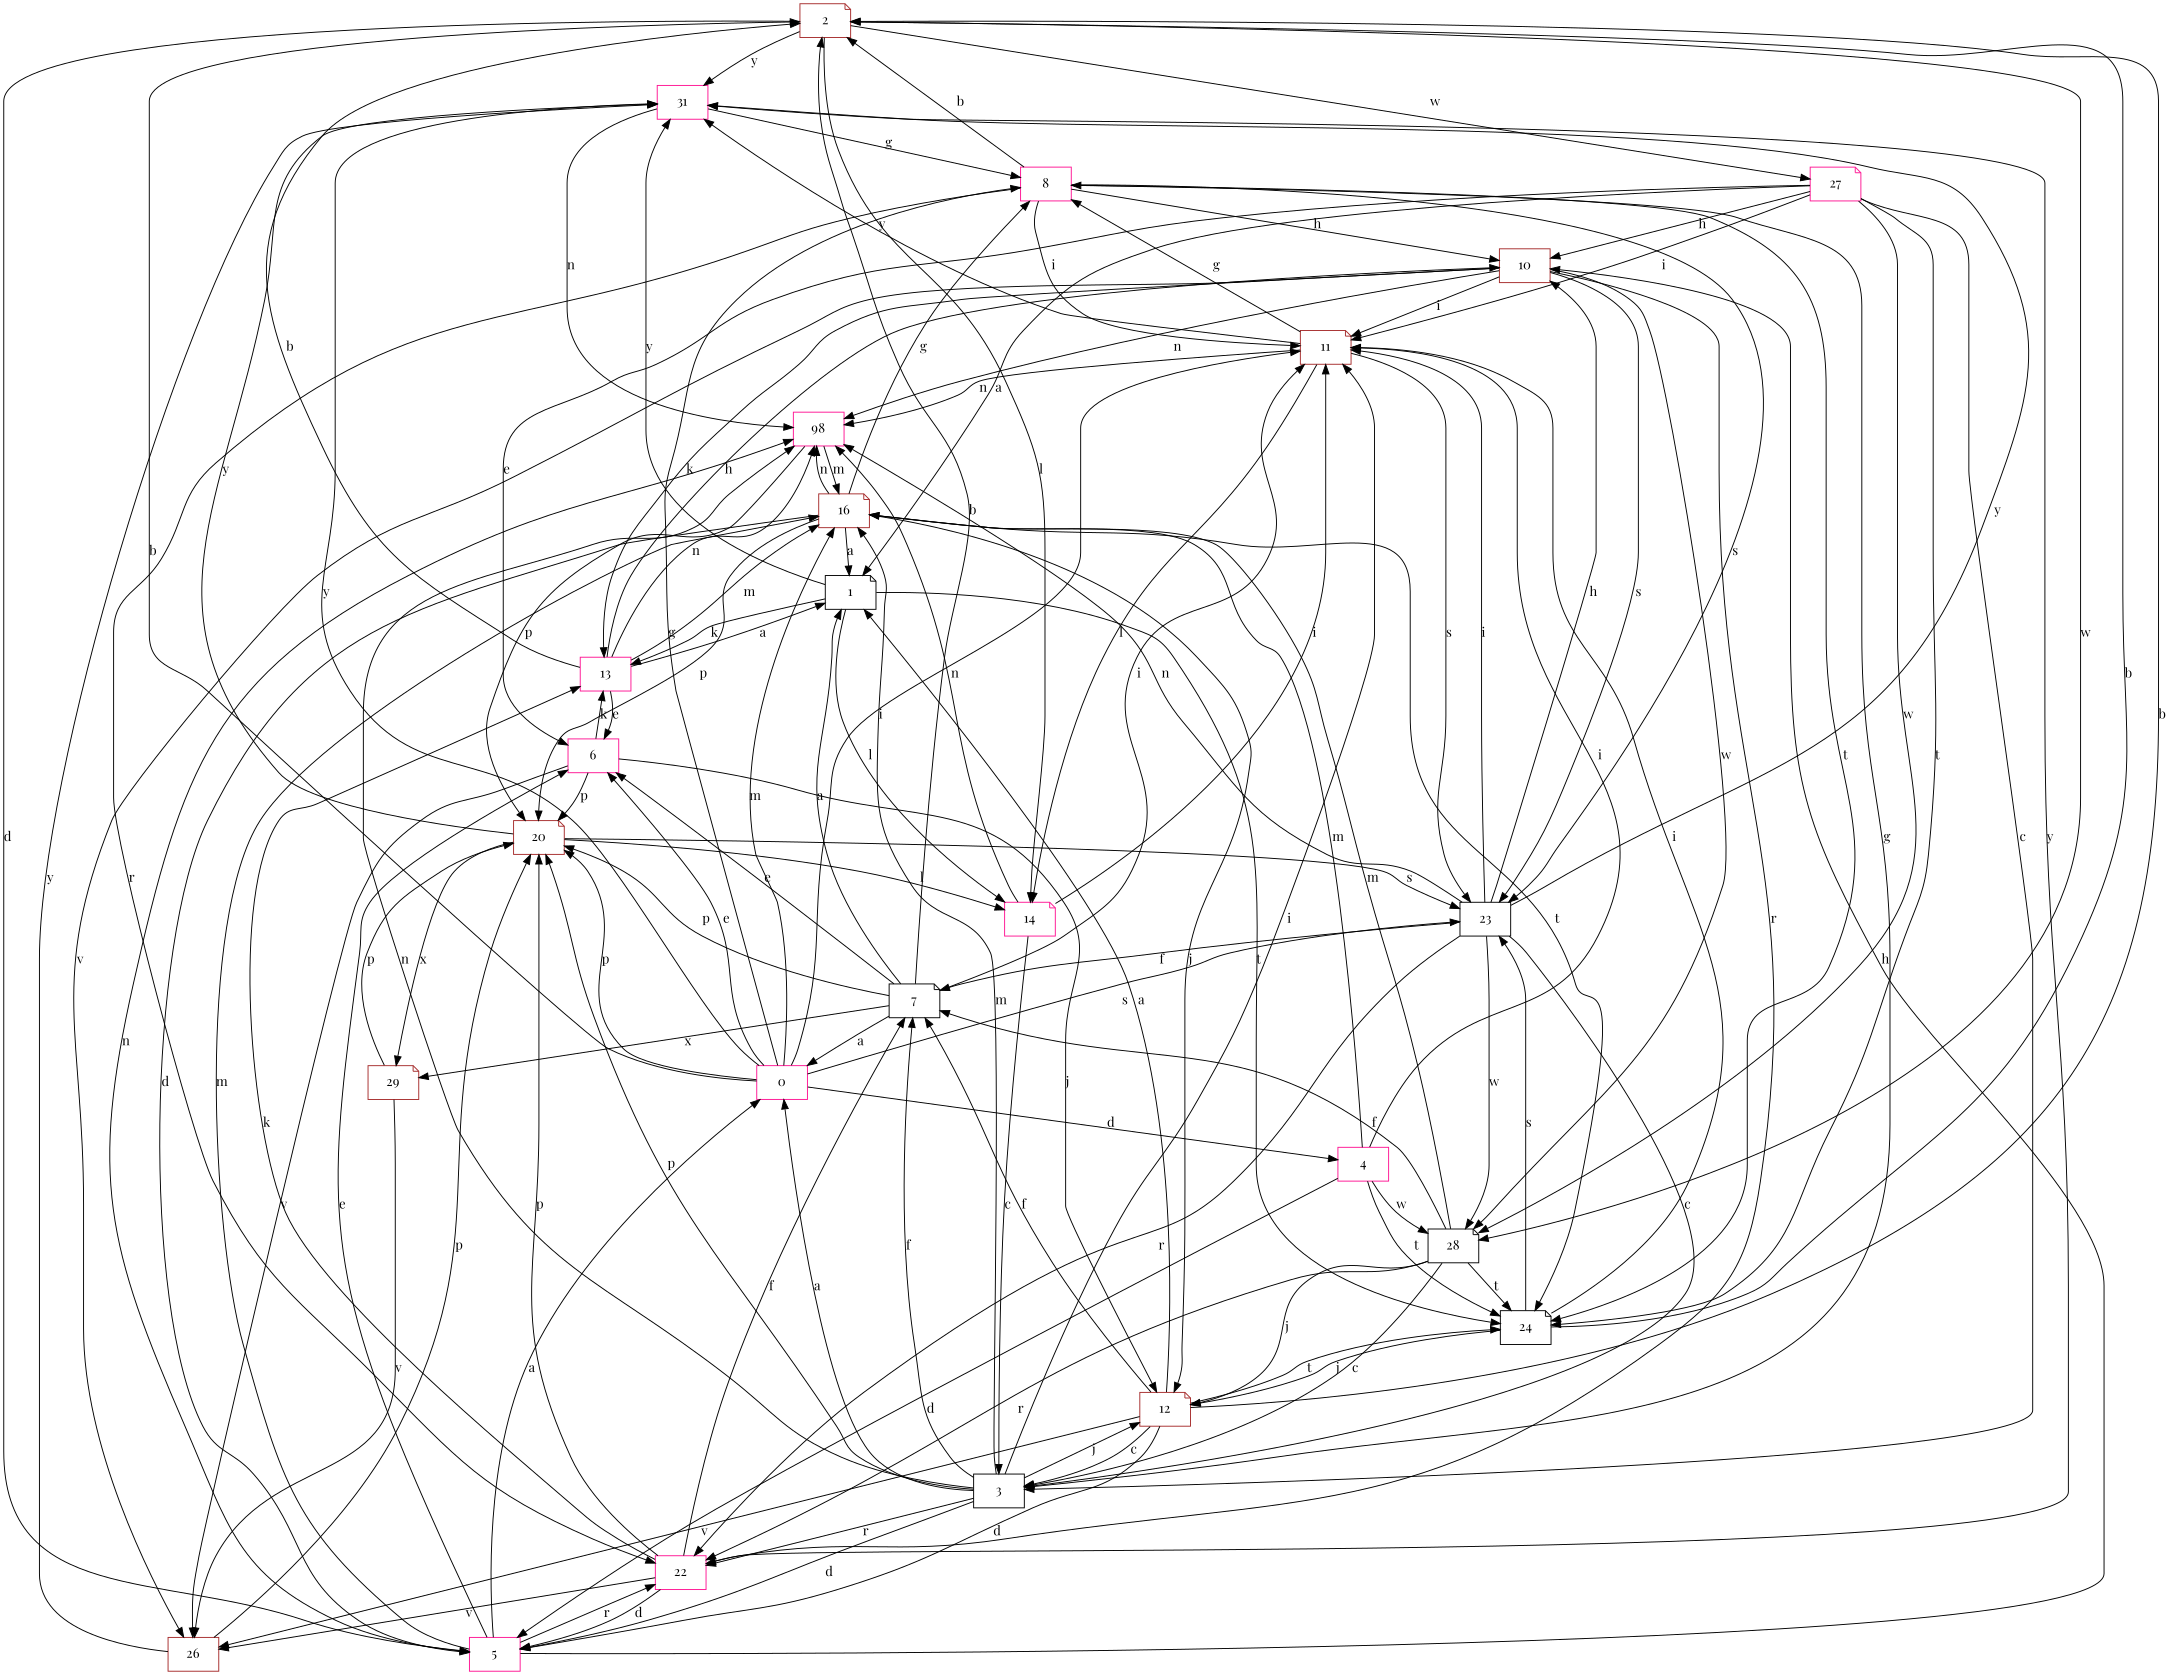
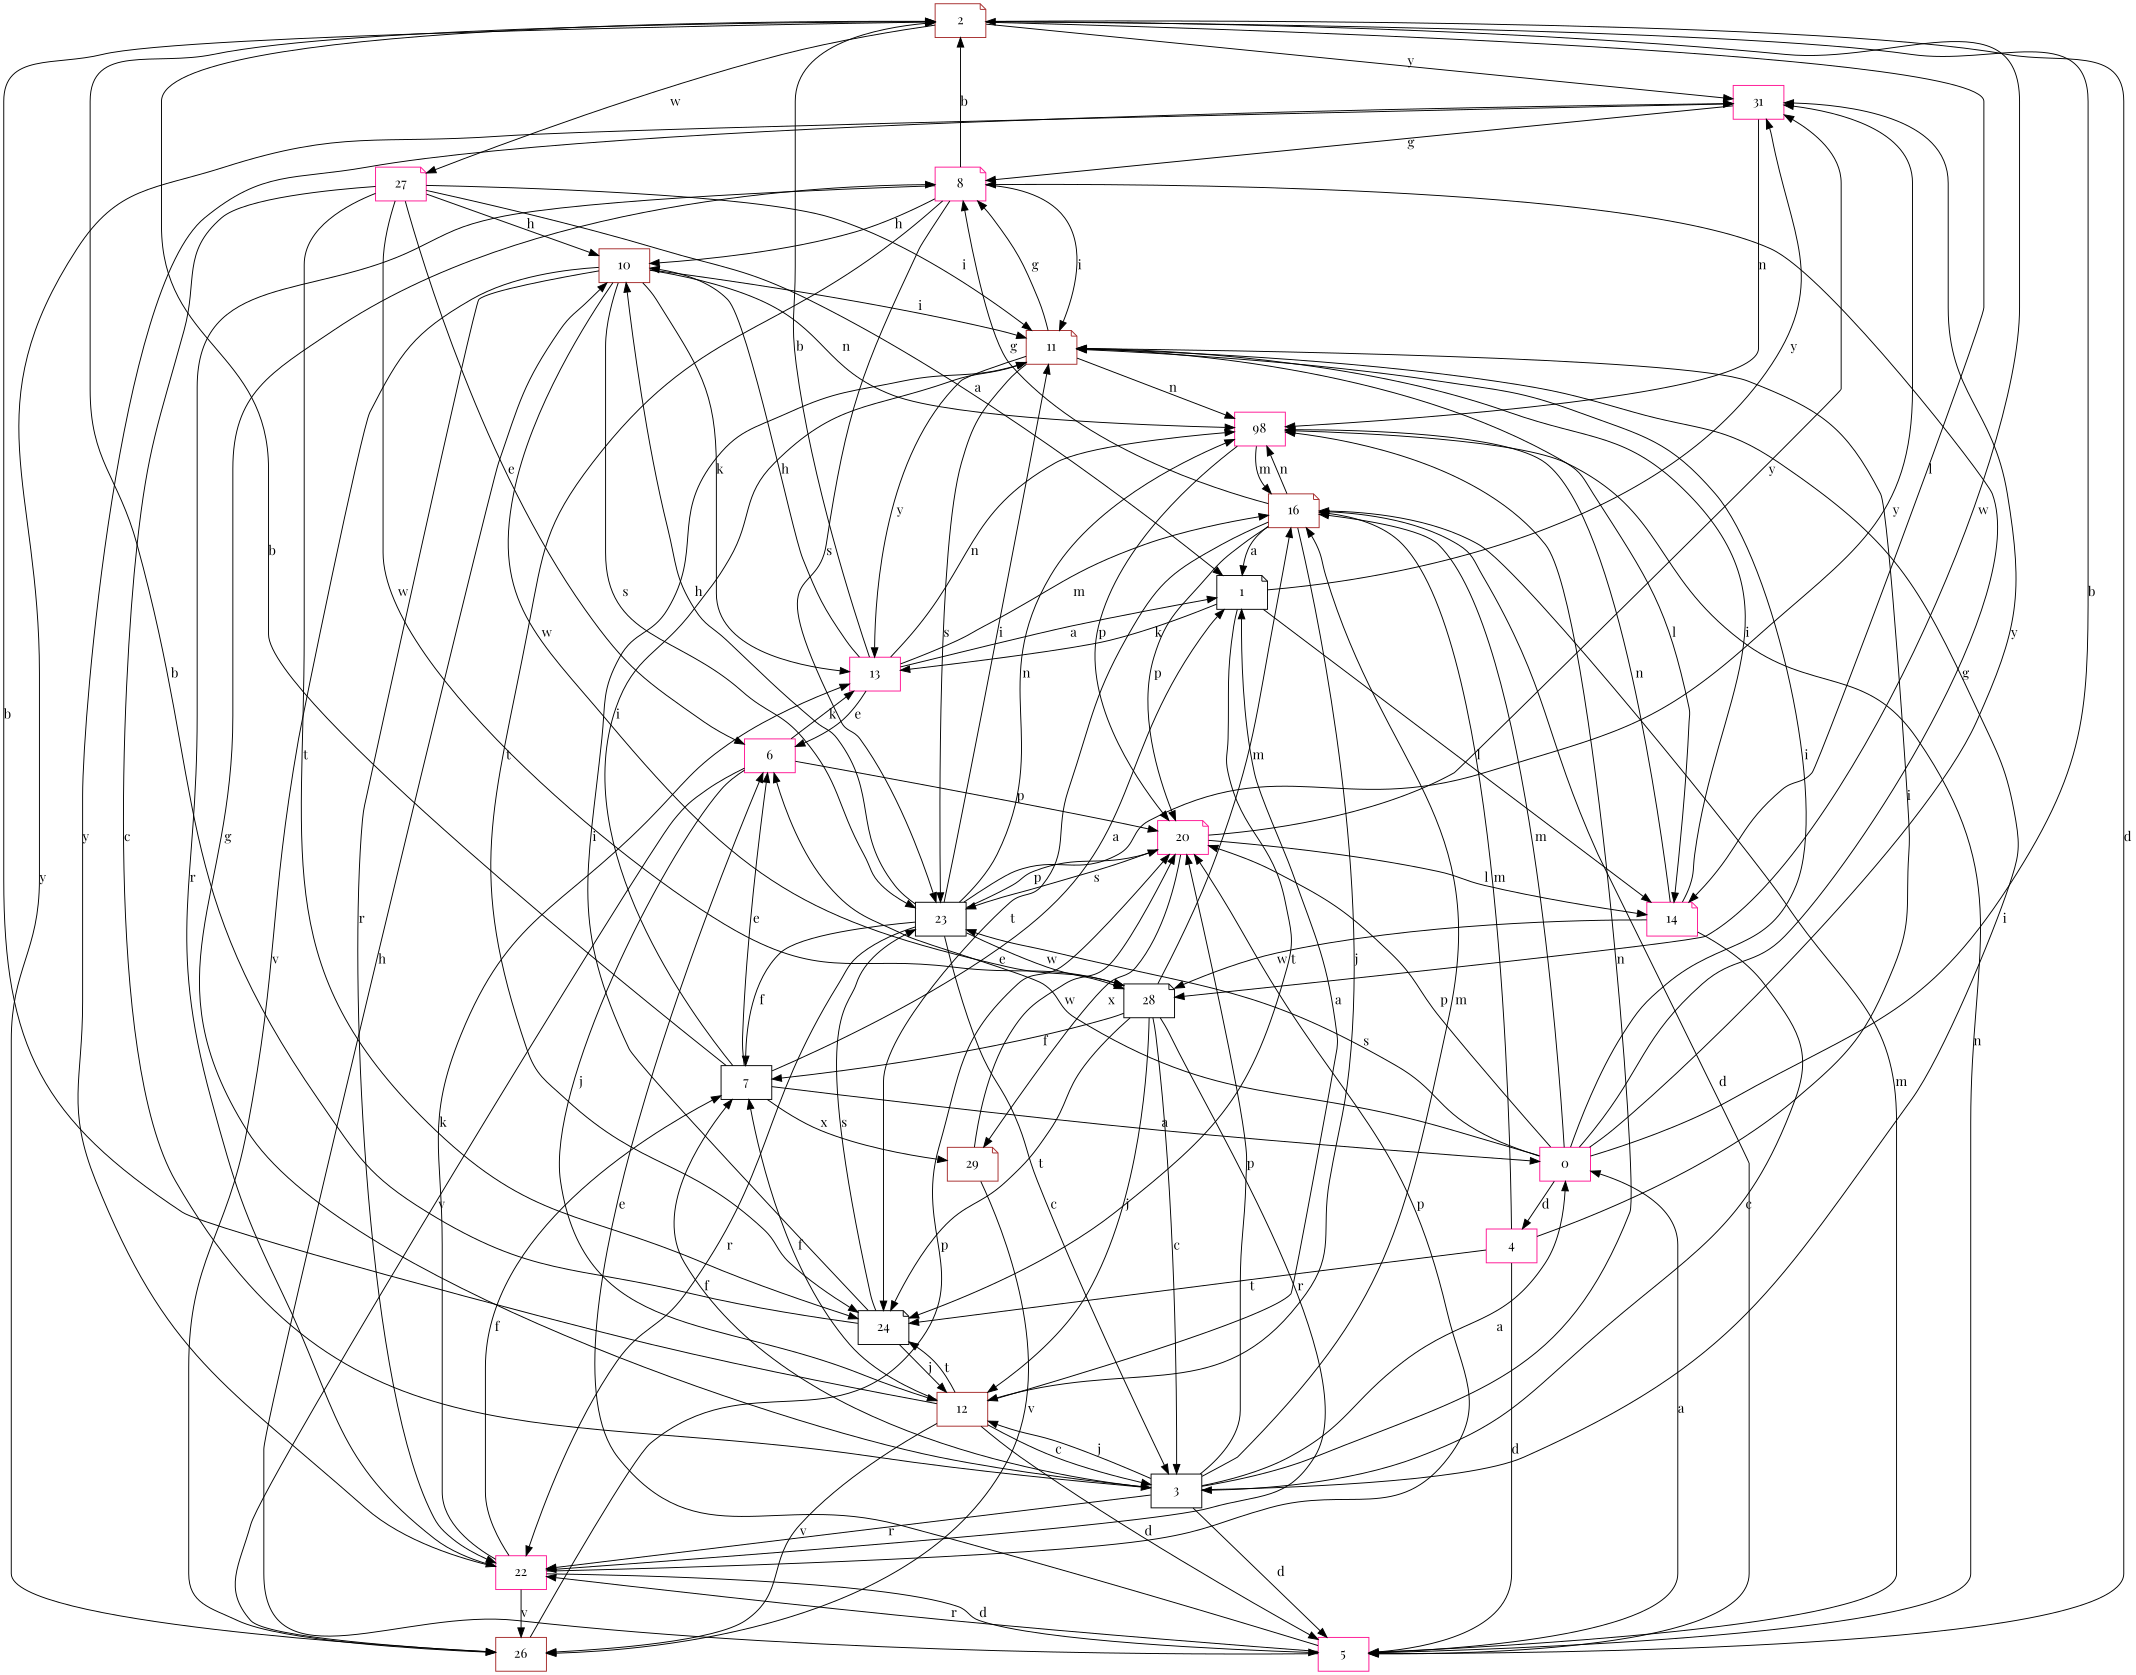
(1046, 184) -> (960, 184)
(973, 279) -> (904, 472)
(539, 837) -> (1183, 837)
(720, 945) -> (1030, 873)
(371, 960) -> (1070, 1001)
(914, 1001) -> (746, 1083)
(1392, 1208) -> (1412, 932)
(1165, 1409) -> (962, 1409)
